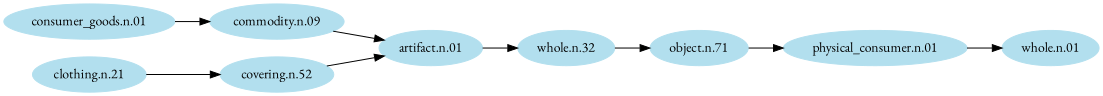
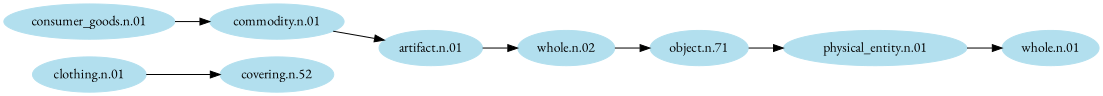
(277, 22) -> (277, 22)
(566, 48) -> (566, 48)
(875, 48) -> (875, 48)
(351, 62) -> none
(89, 75) -> (89, 75)
